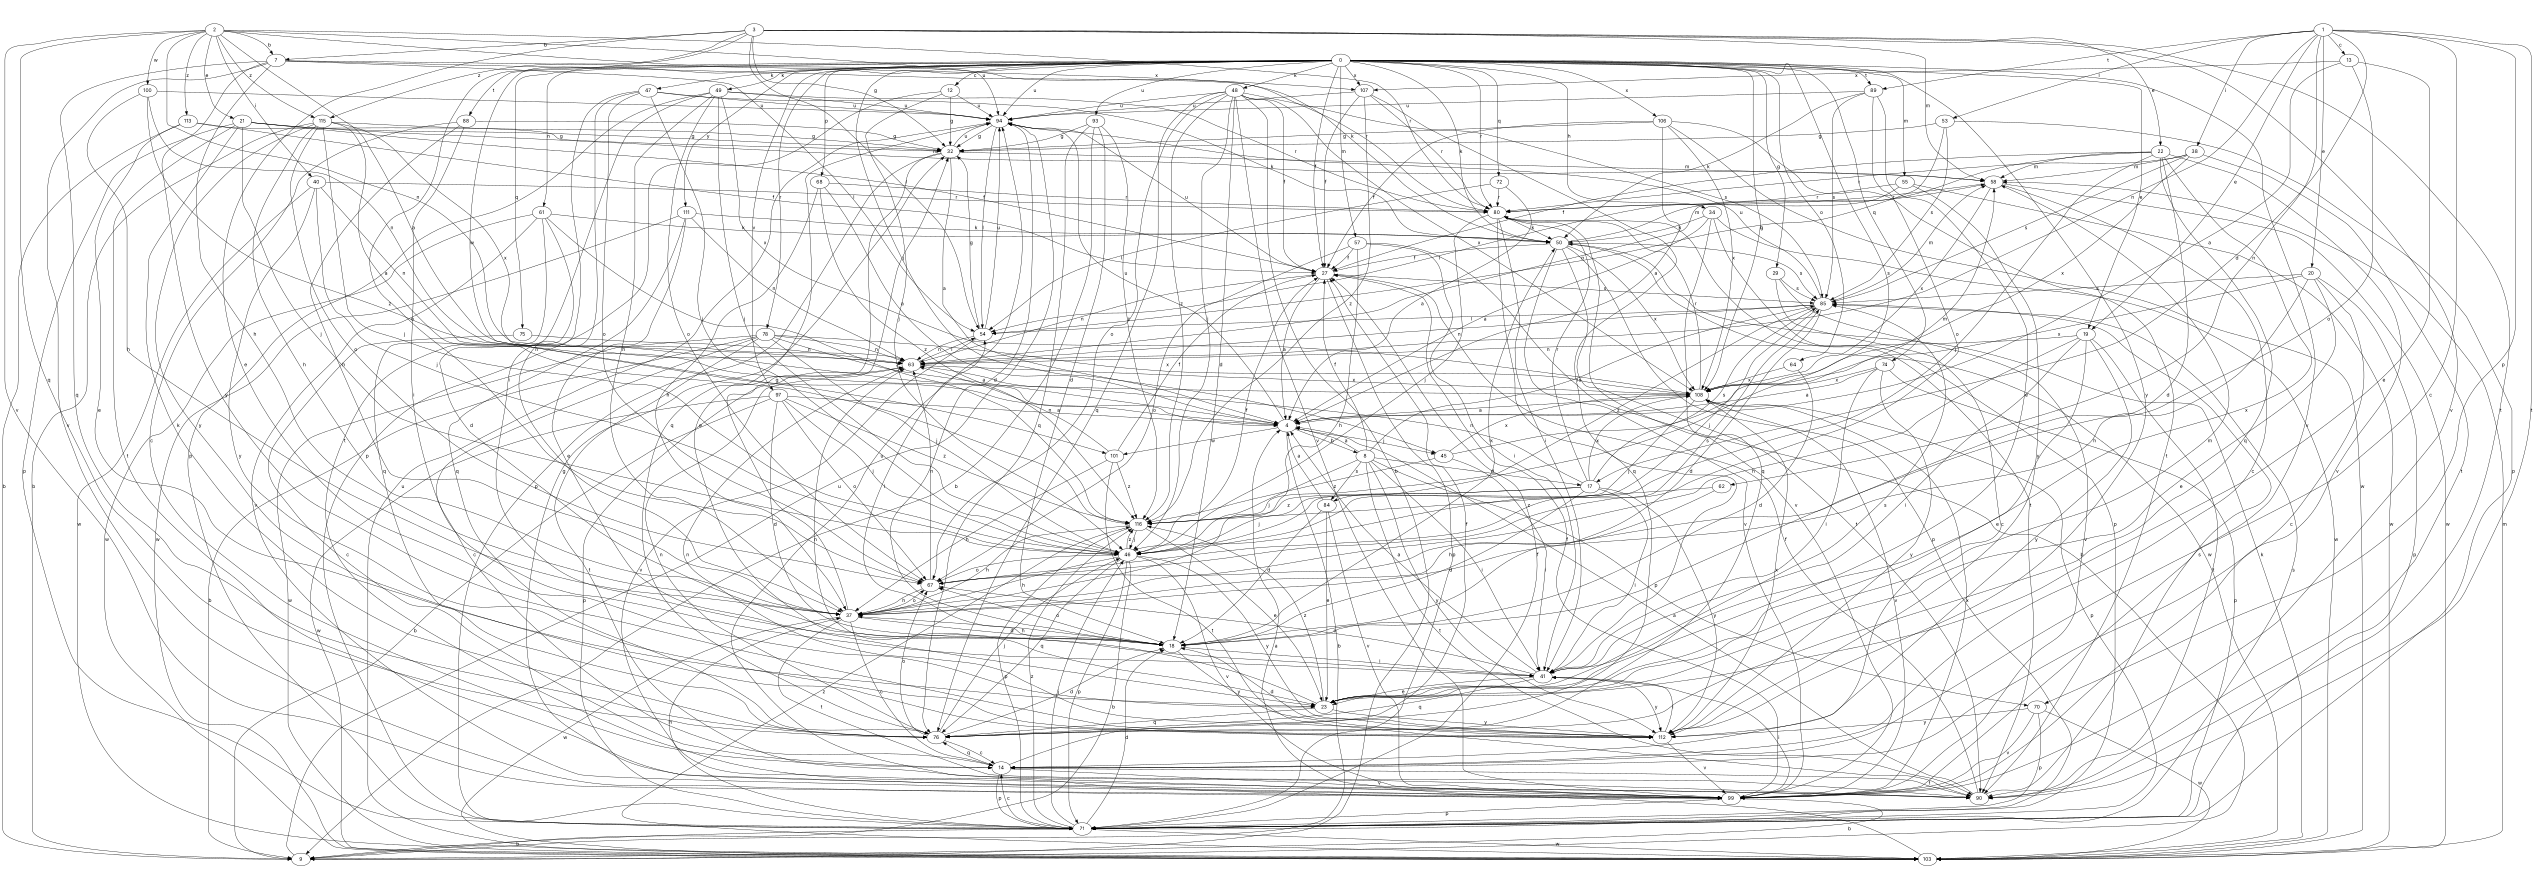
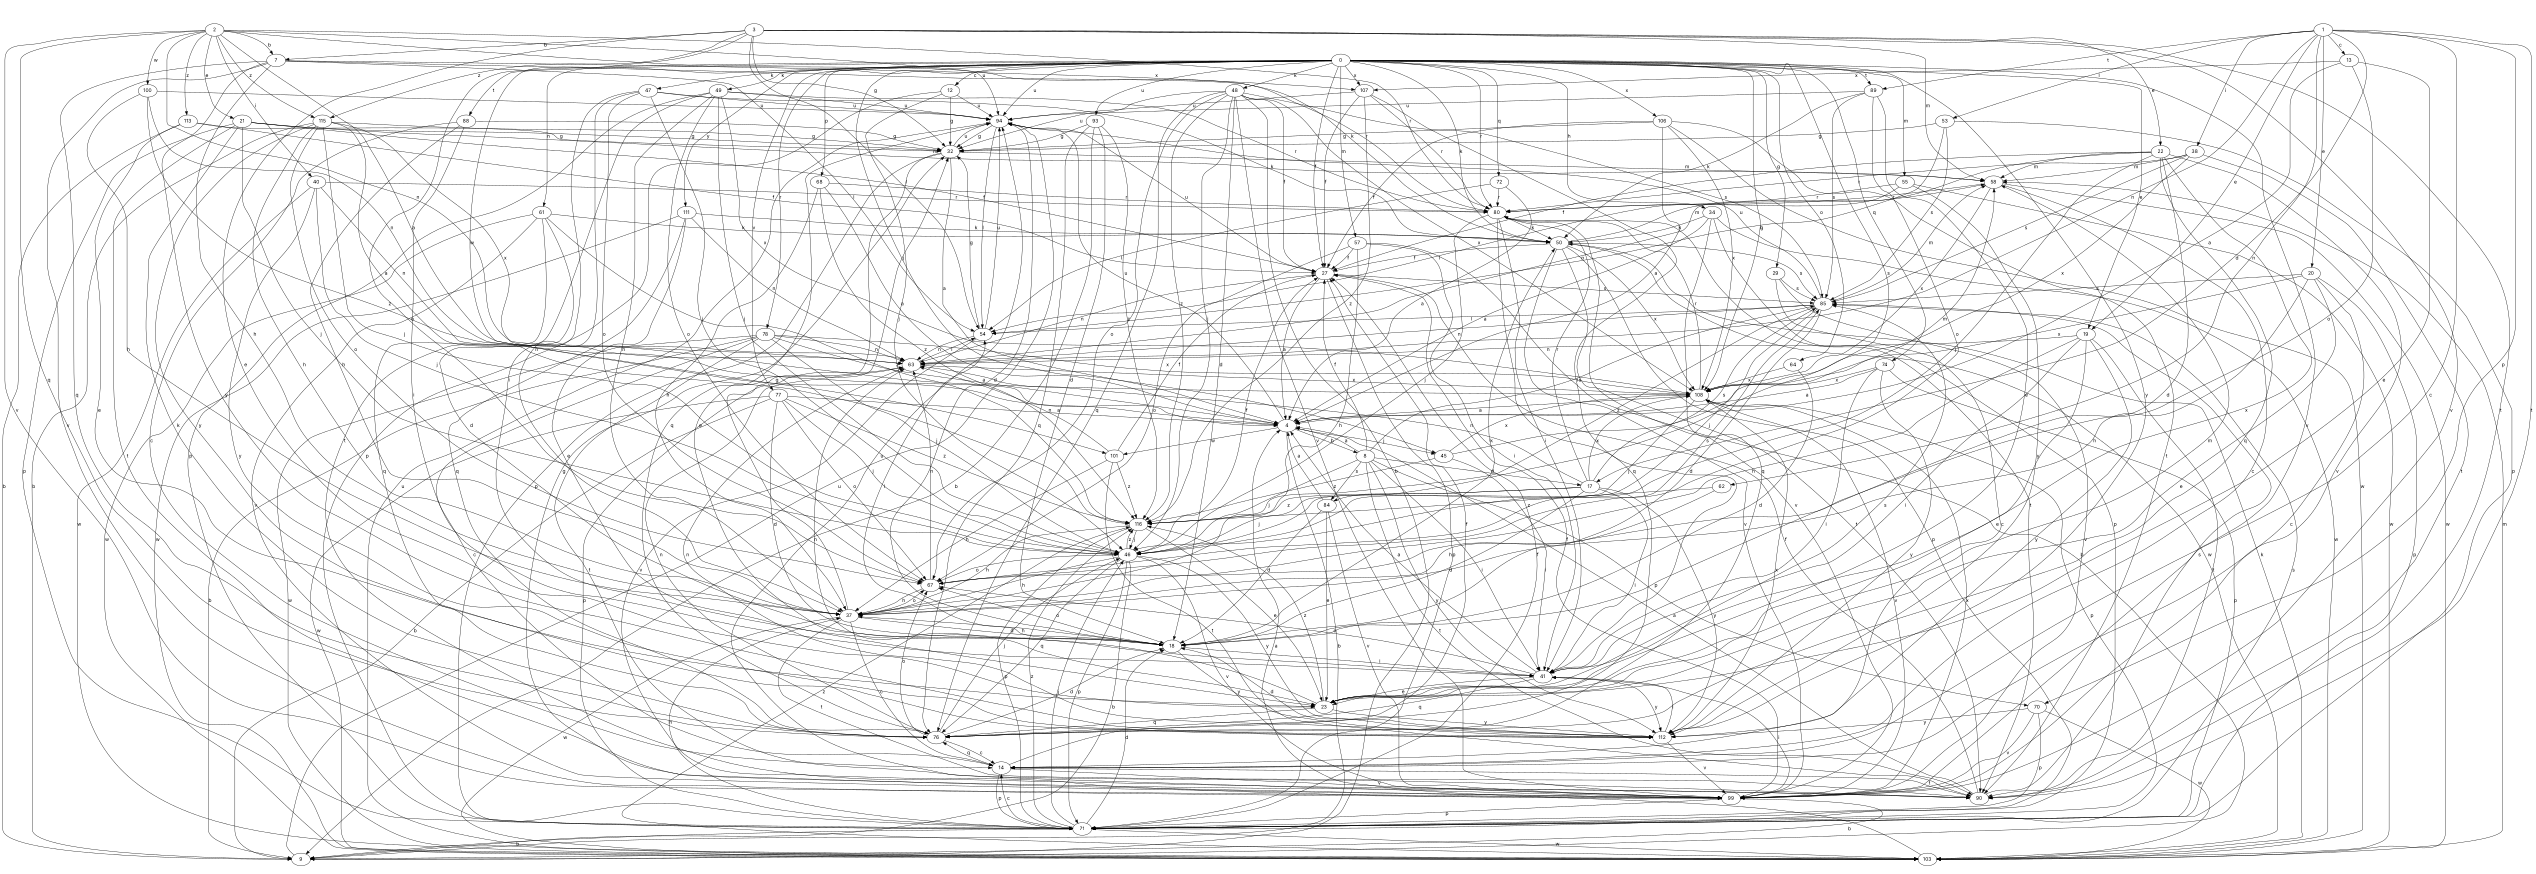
(1129, 102) -> (1073, 117)
(523, 334) -> none
(778, 395) -> (778, 395)
